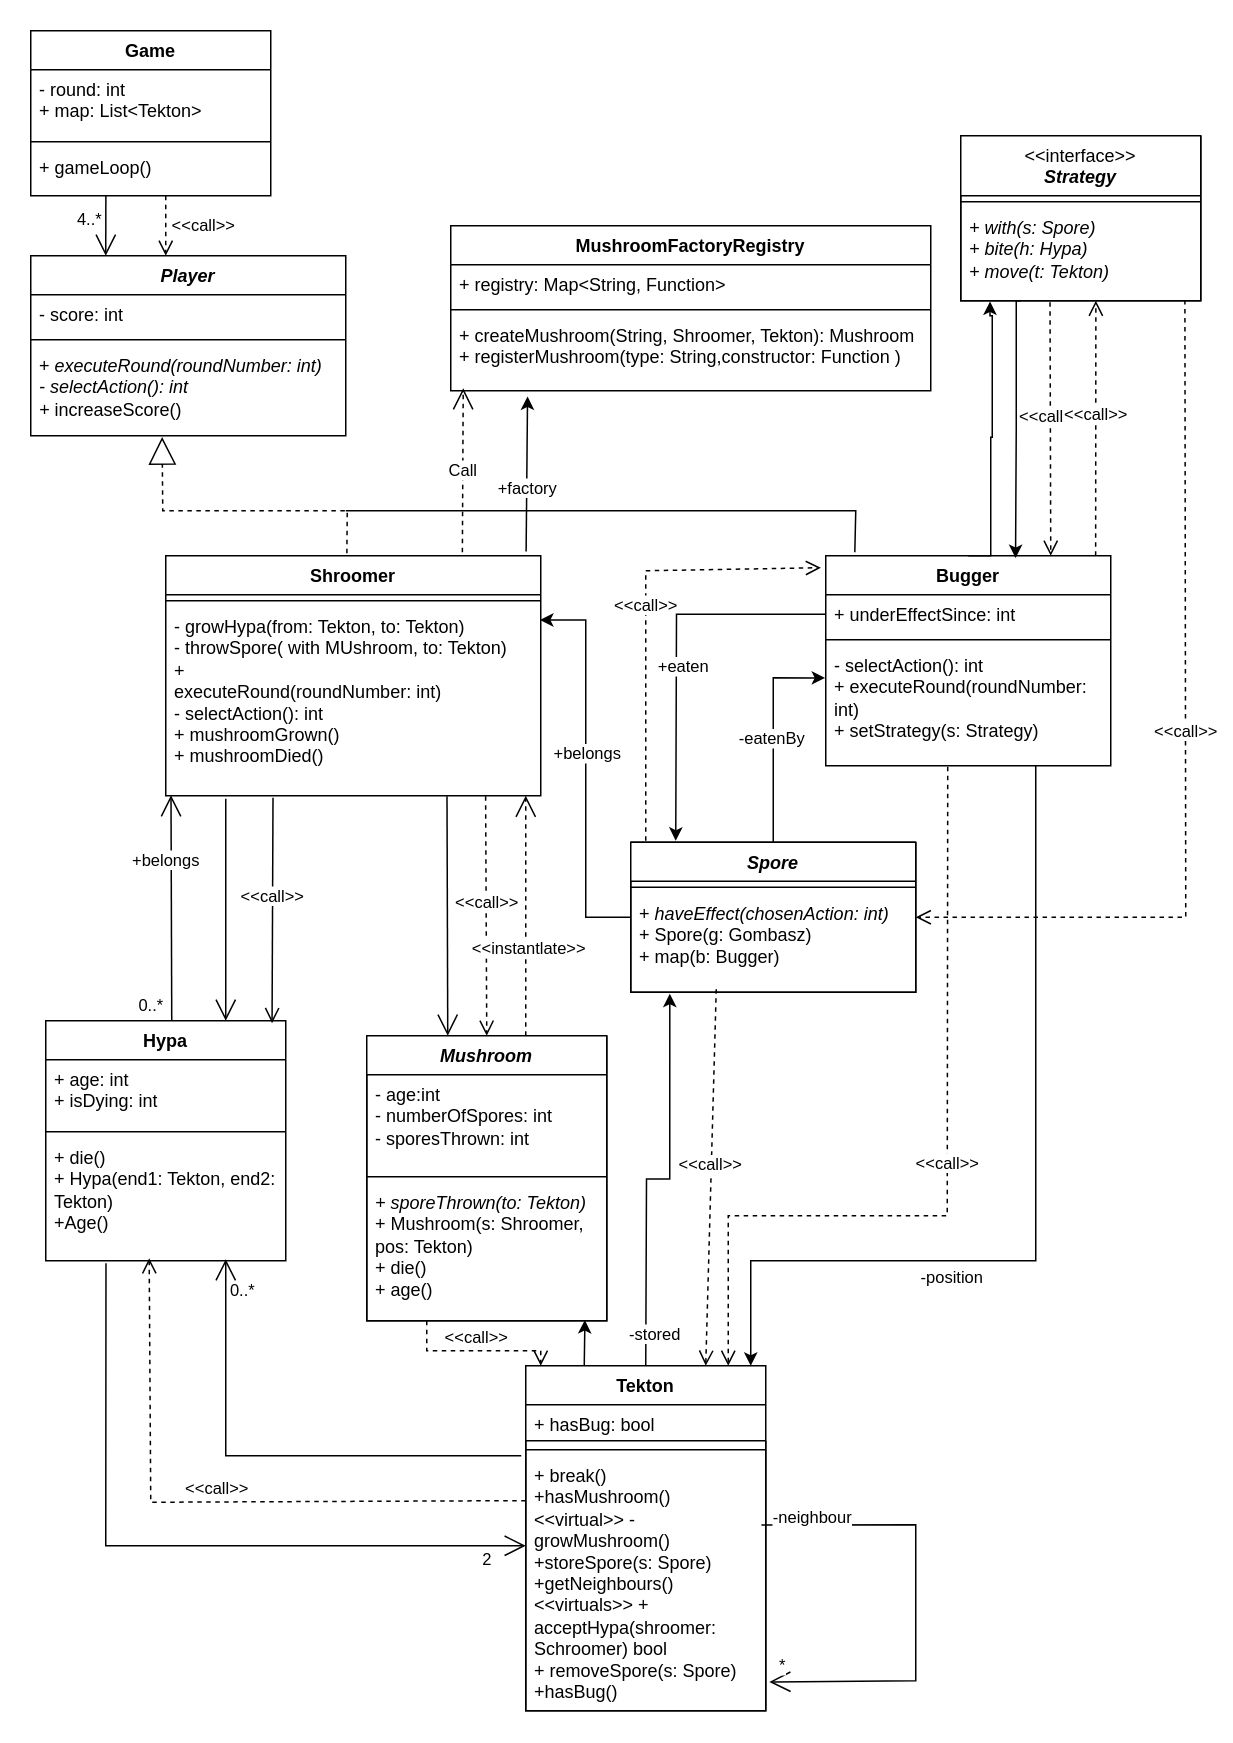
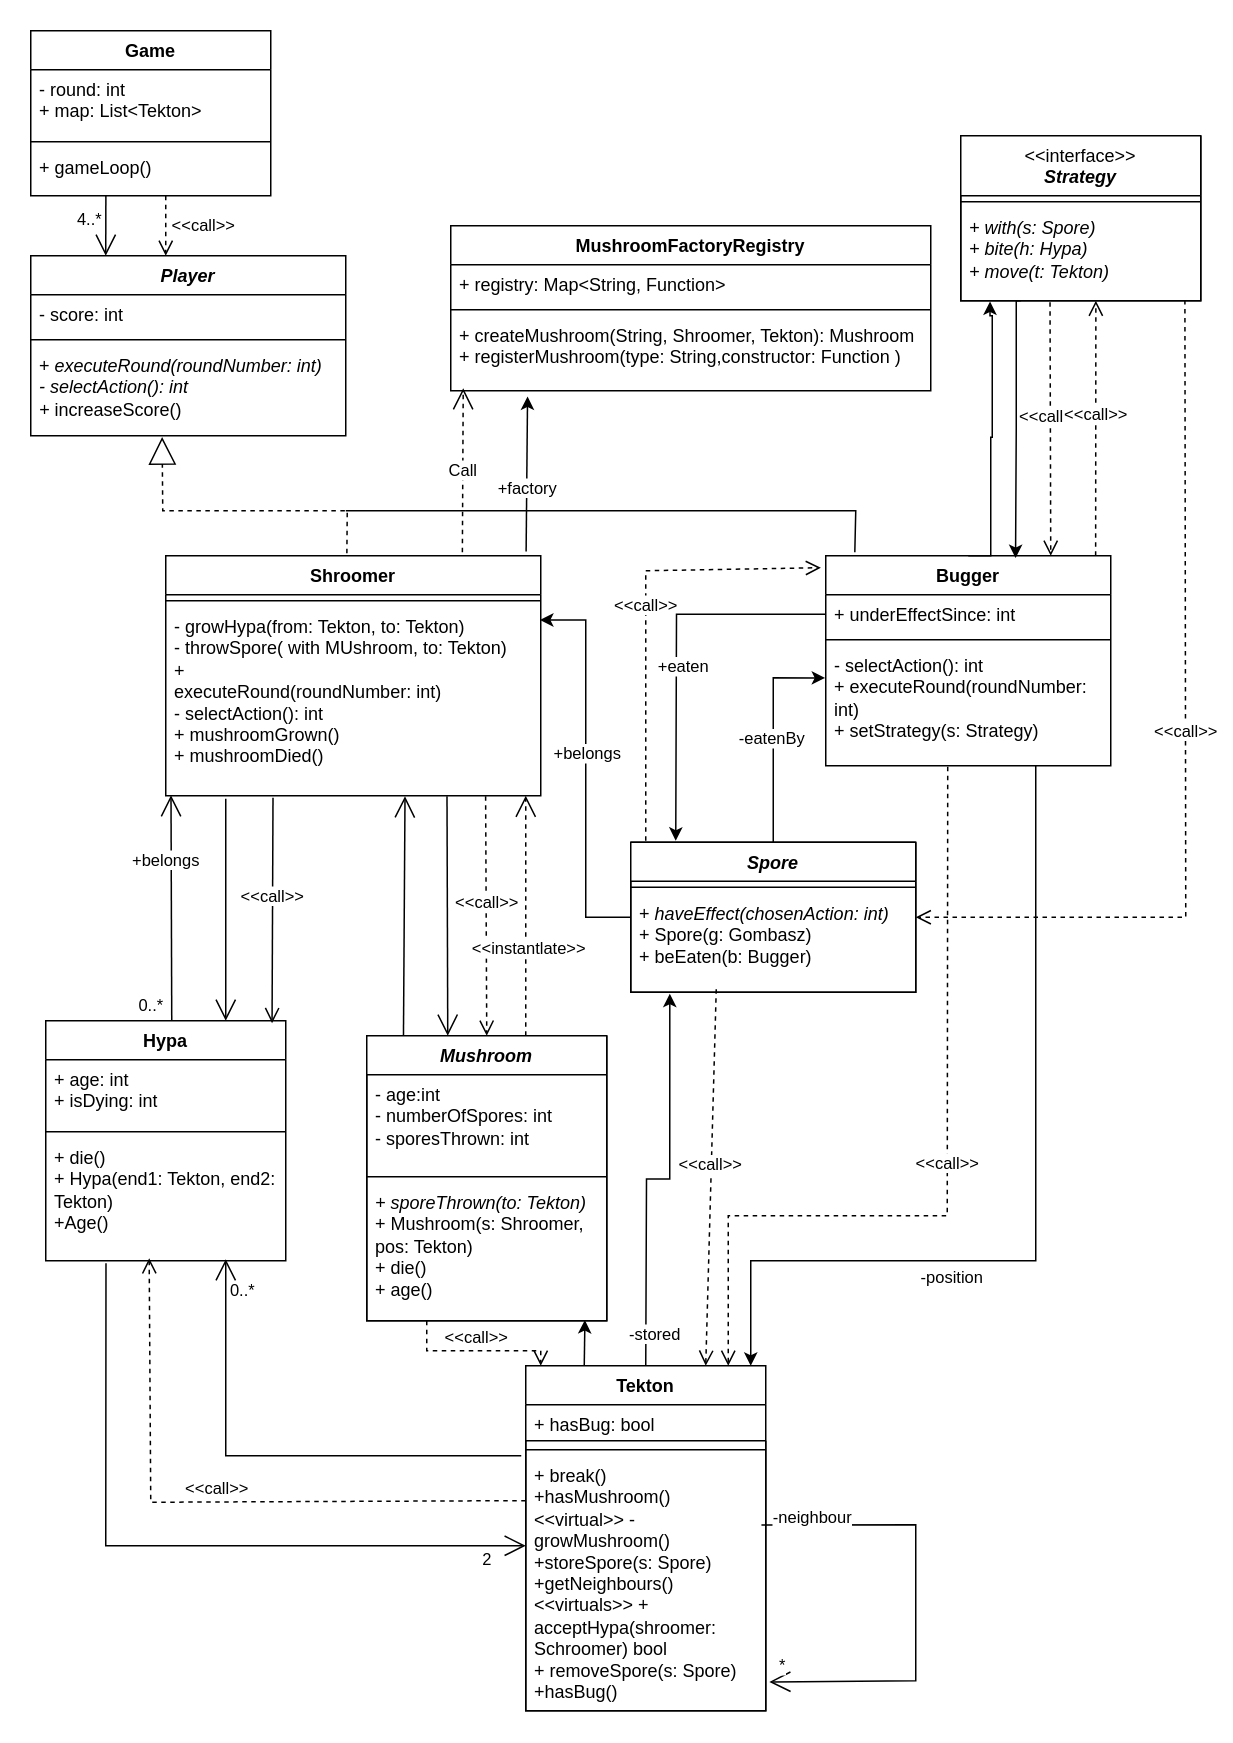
none -> (404, 918)
(775, 947) -> (775, 947)
